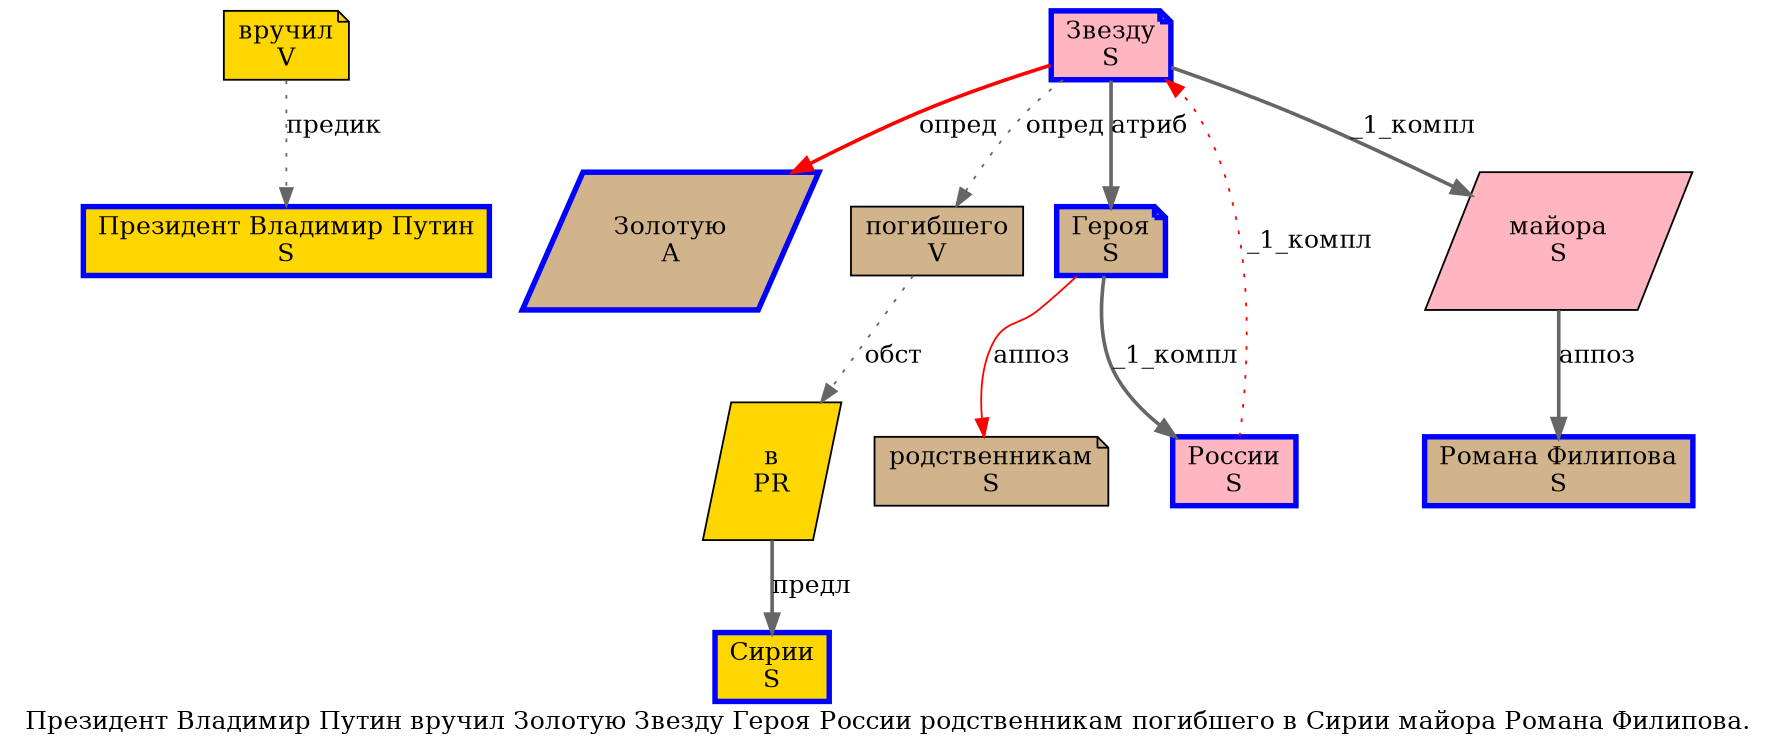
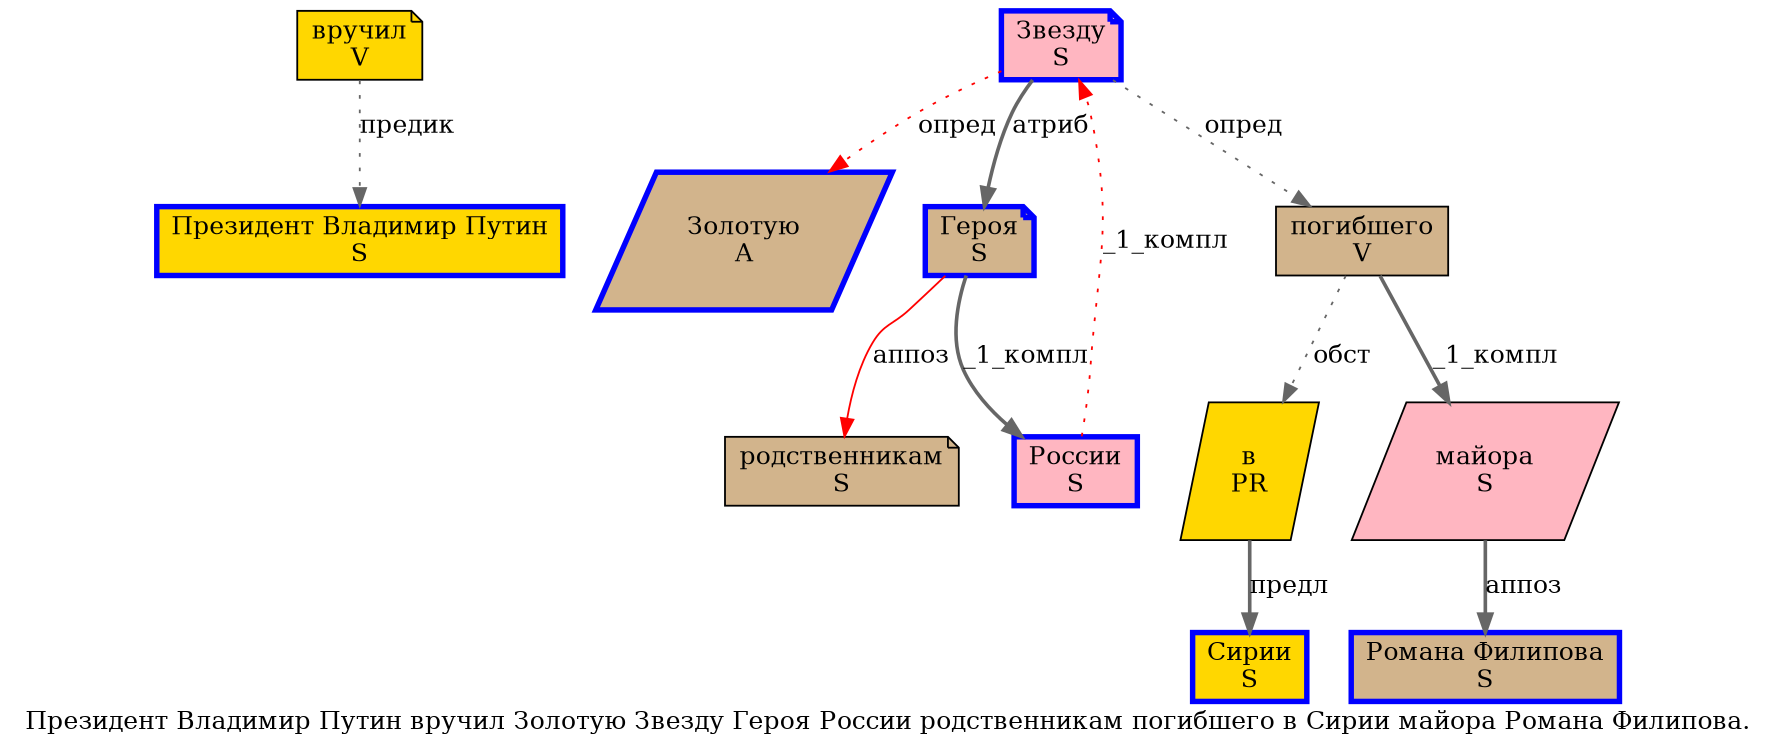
(928, 109) -> (920, 111)
(1314, 123) -> (1410, 331)
